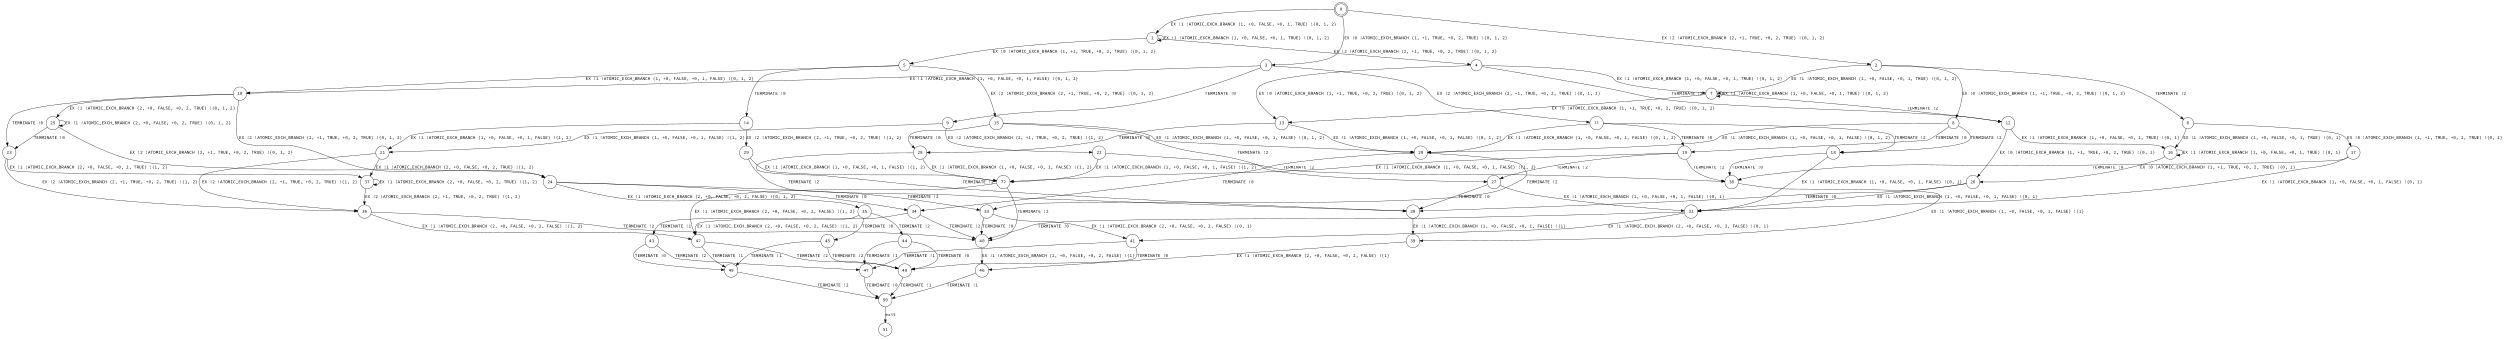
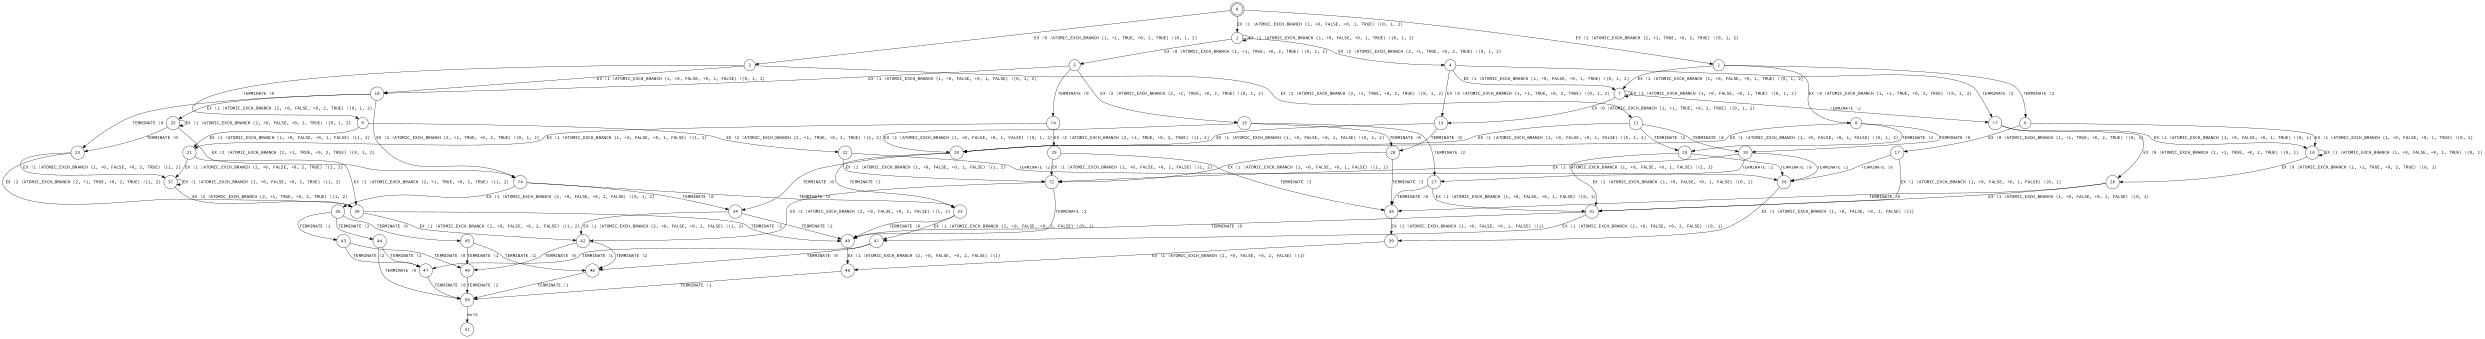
(937, 255) -> (405, 287)
(728, 256) -> (560, 256)
